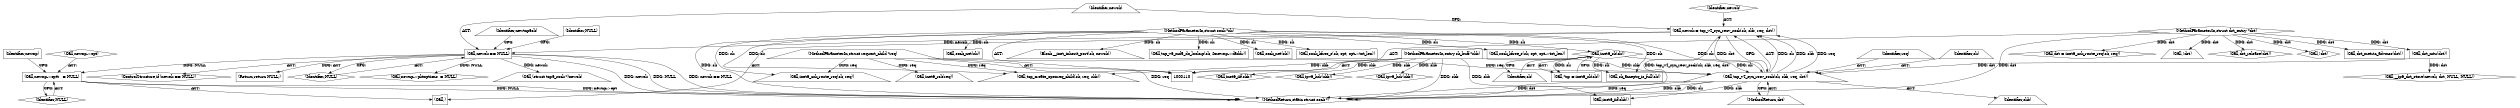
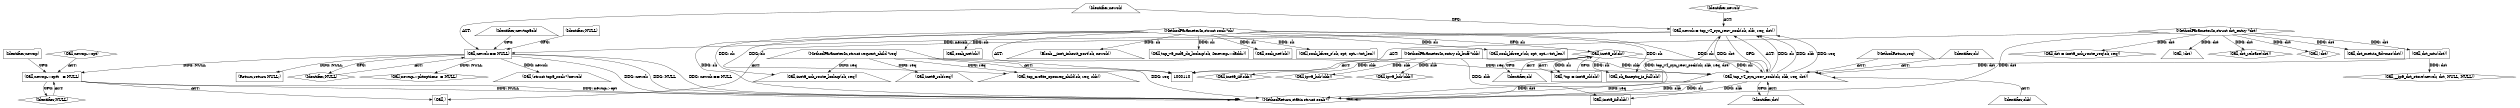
(1517, 43) -> (1517, 43)
(1896, 54) -> (1896, 54)
(331, 66) -> (331, 66)
(1258, 66) -> none
(159, 77) -> none
(822, 77) -> (822, 77)
(1417, 90) -> none
(1905, 90) -> (1932, 79)
(1766, 100) -> (1766, 100)
